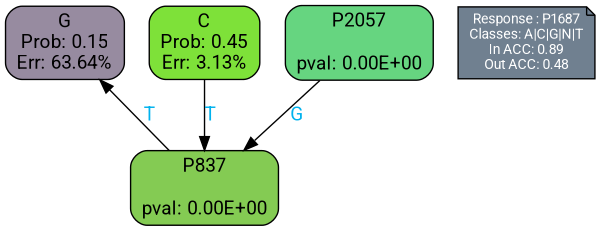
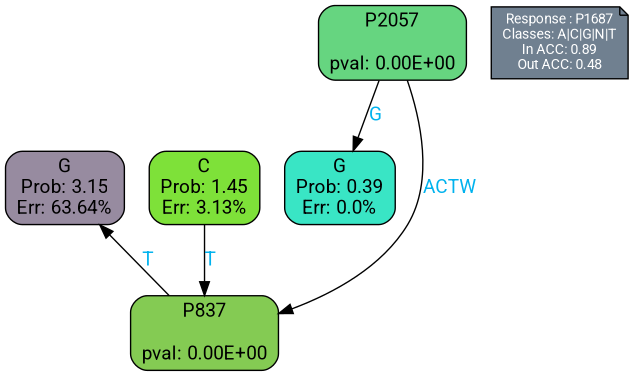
(65, 43) -> (65, 188)
(205, 43) -> (205, 188)
(297, 115) -> (451, 188)
none -> (340, 188)
